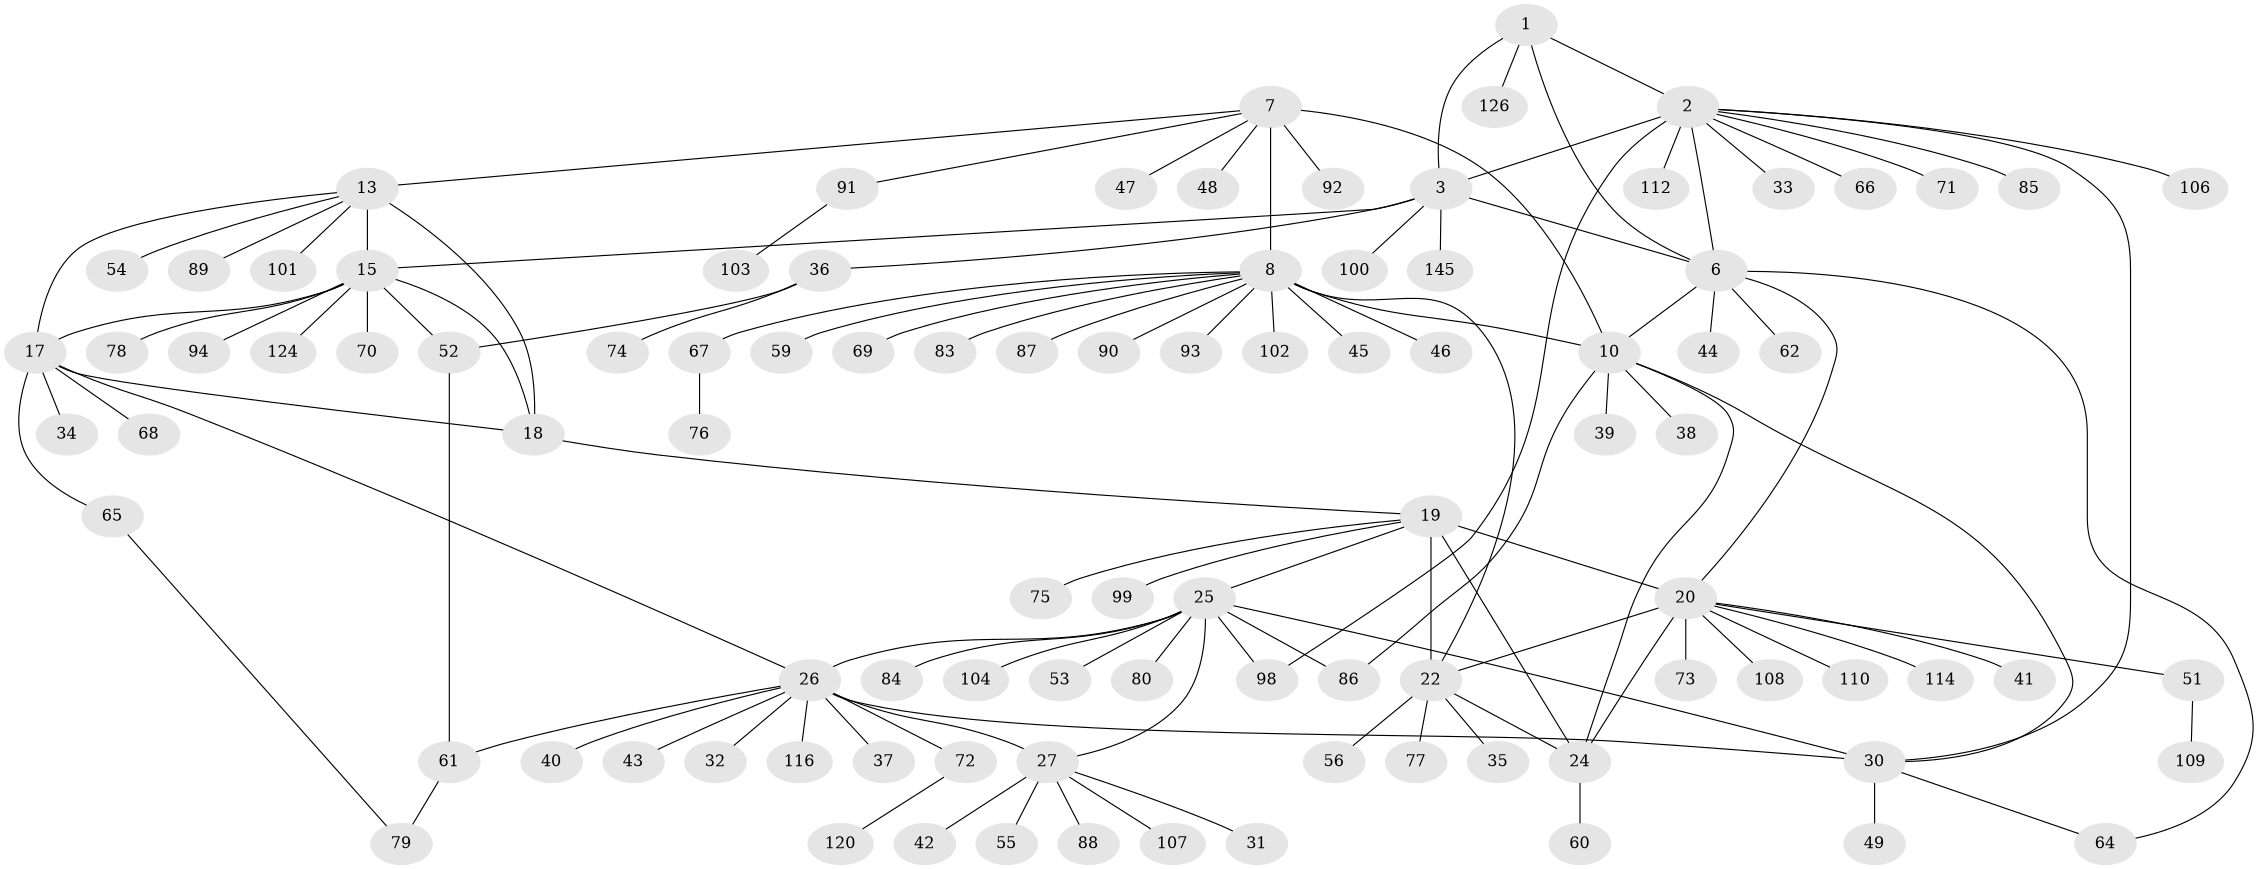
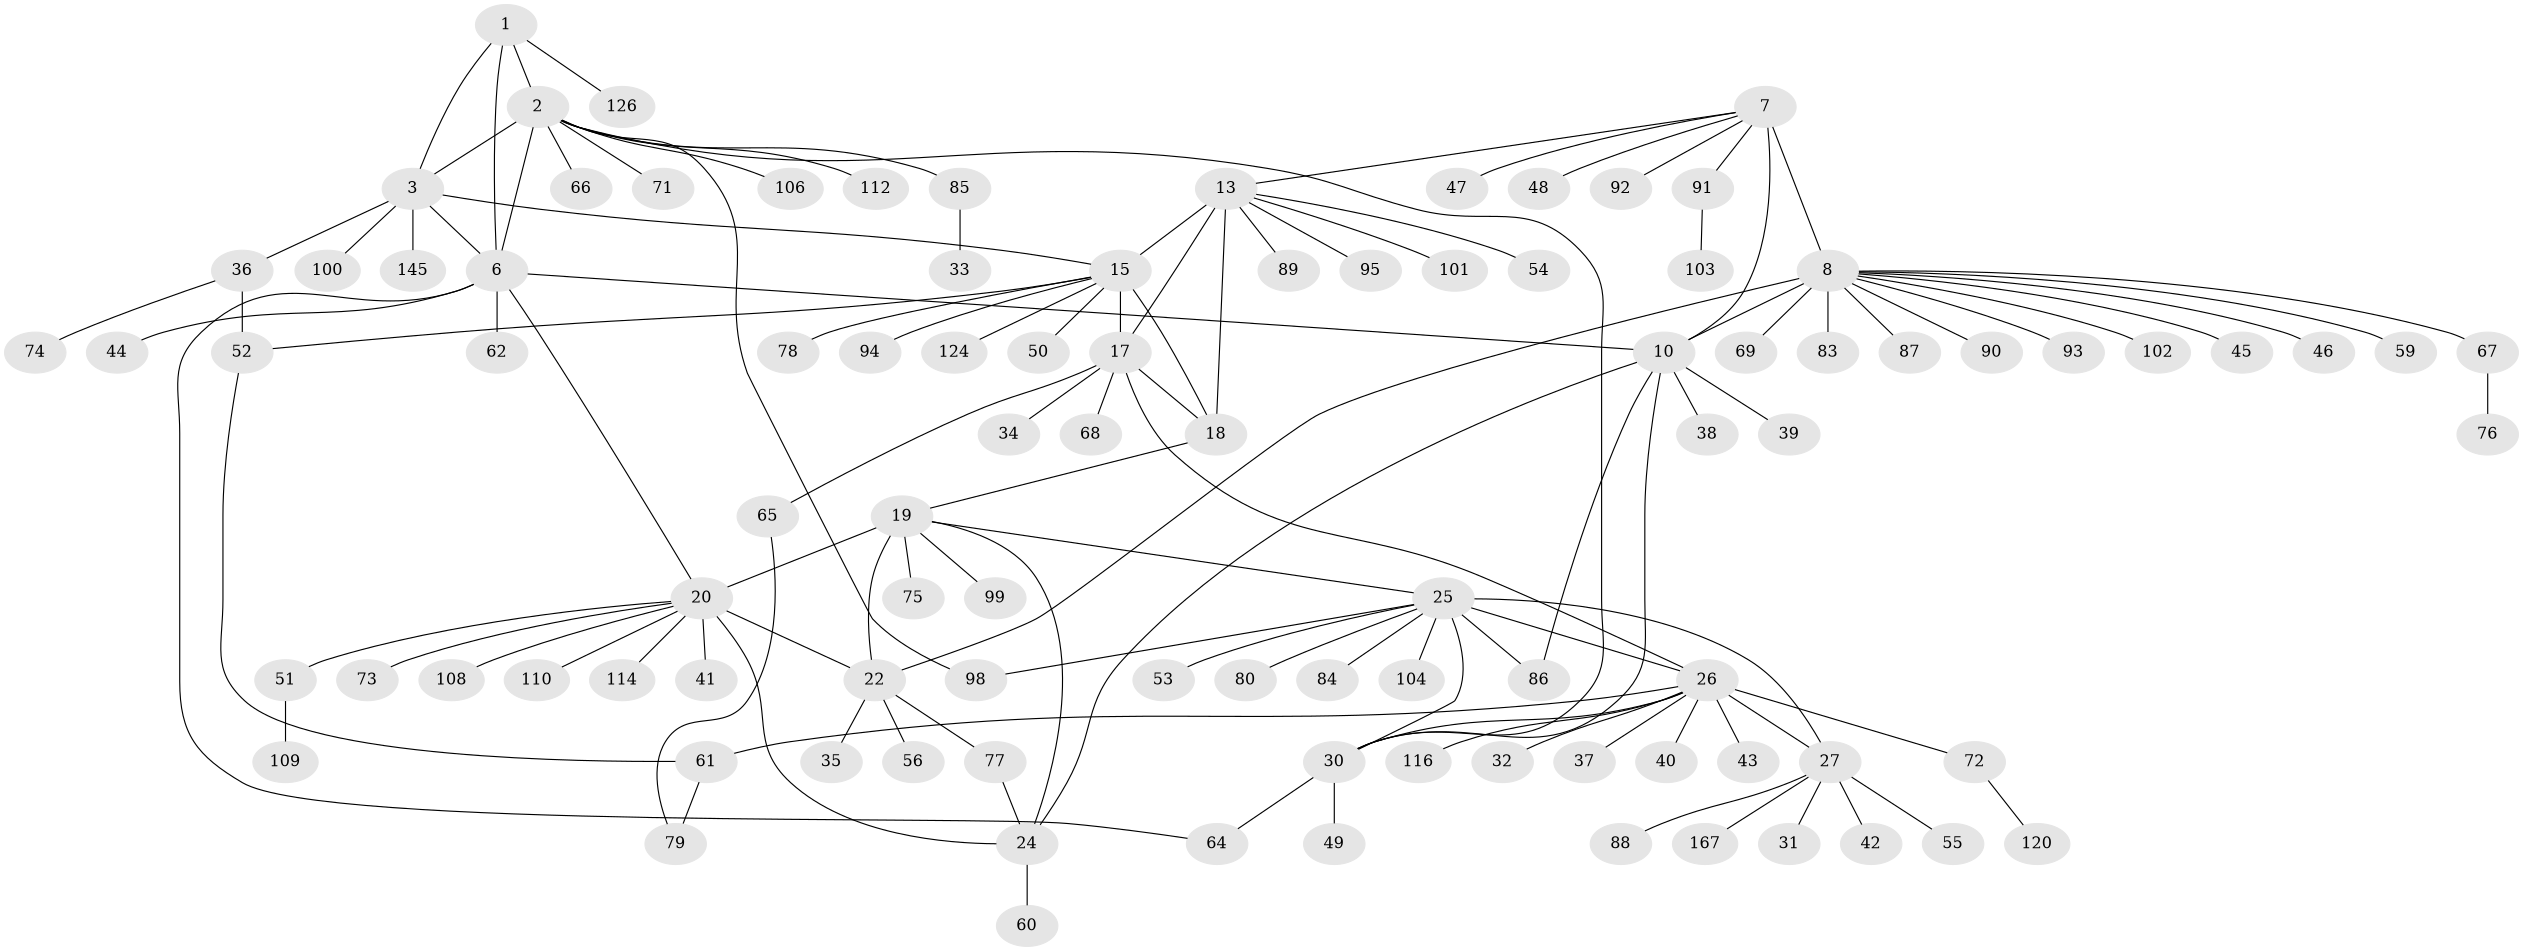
(1736, 148) -> (960, 230)
none -> (1371, 271)
(367, 353) -> (1039, 353)
(1506, 721) -> (1011, 803)
(1173, 844) -> (1705, 844)
